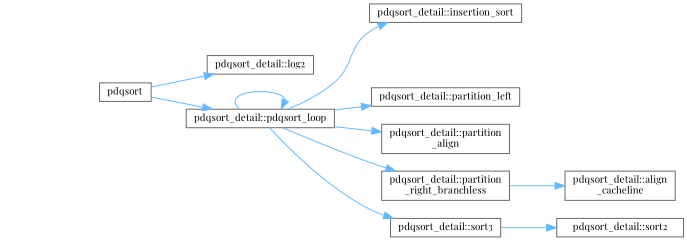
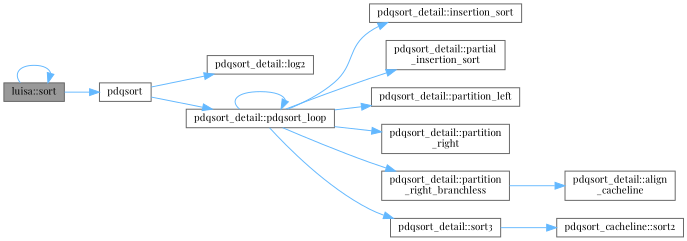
none -> (446, 55)
none -> (34, 92)
(446, 139) -> (446, 139)
(620, 228) -> (620, 228)
